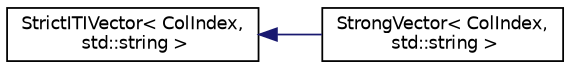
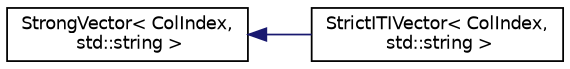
(300, 35) -> (289, 35)
